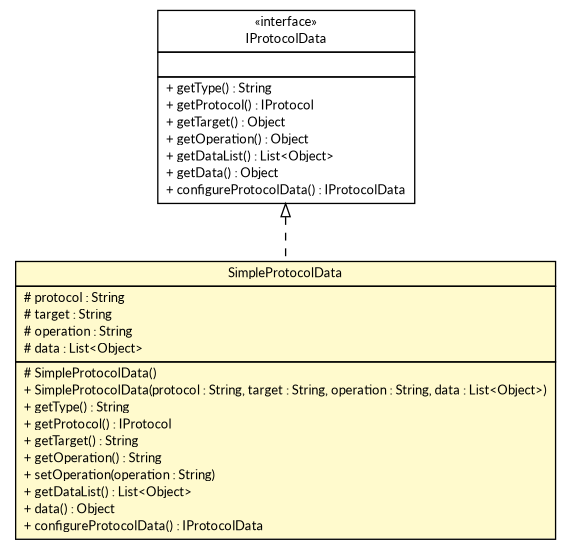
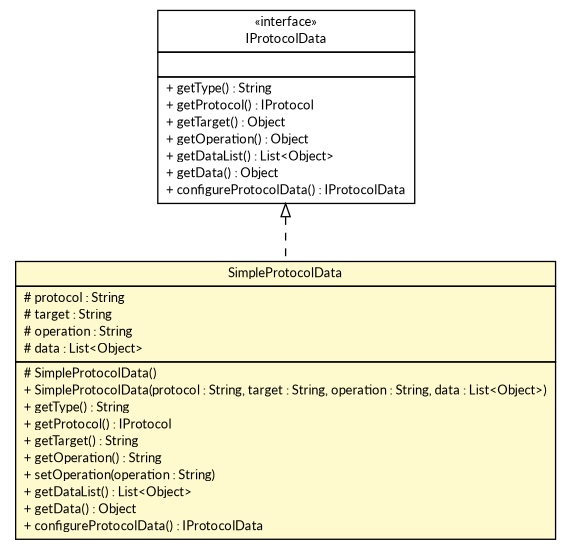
(70, 509) -> (80, 509)
